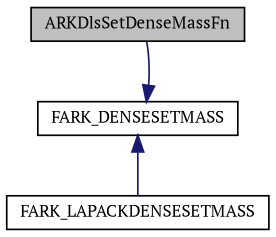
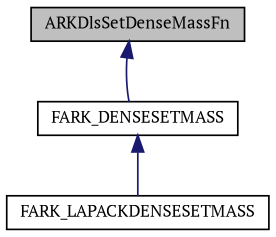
(149, 63) -> (127, 80)
